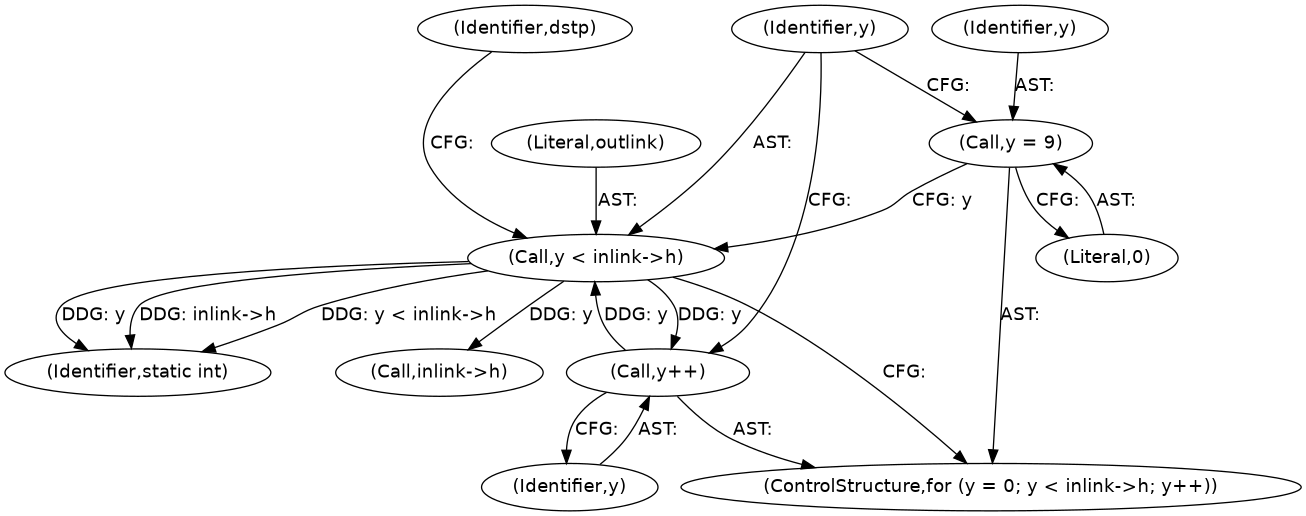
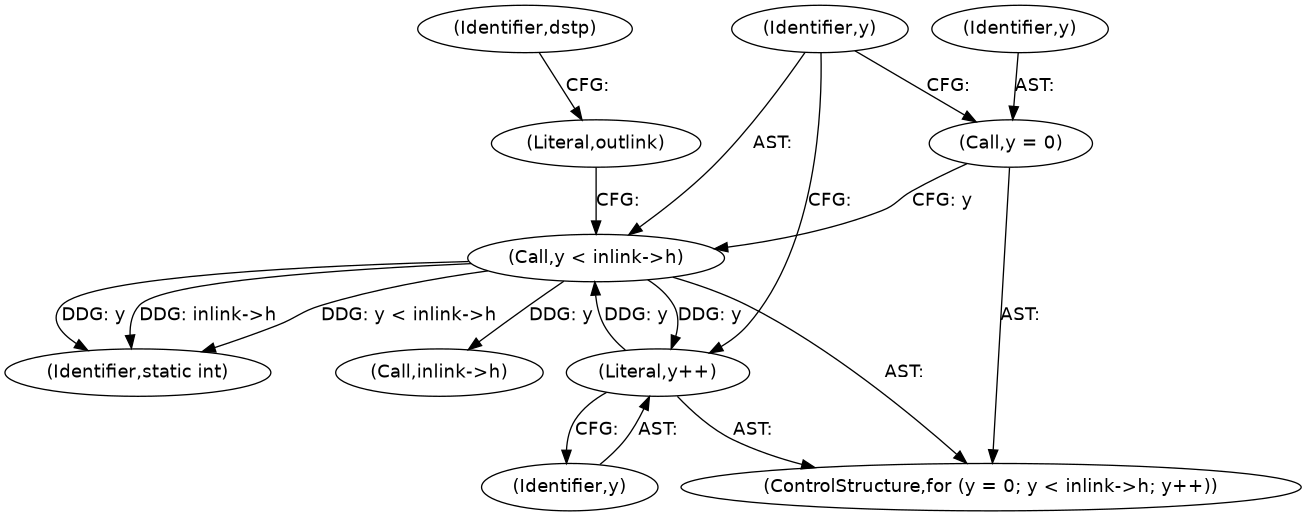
(1011, 144) -> (1011, 144)
(424, 151) -> (557, 81)
(621, 201) -> (621, 201)
(1107, 258) -> none
(658, 373) -> (658, 373)
(907, 373) -> (907, 373)
